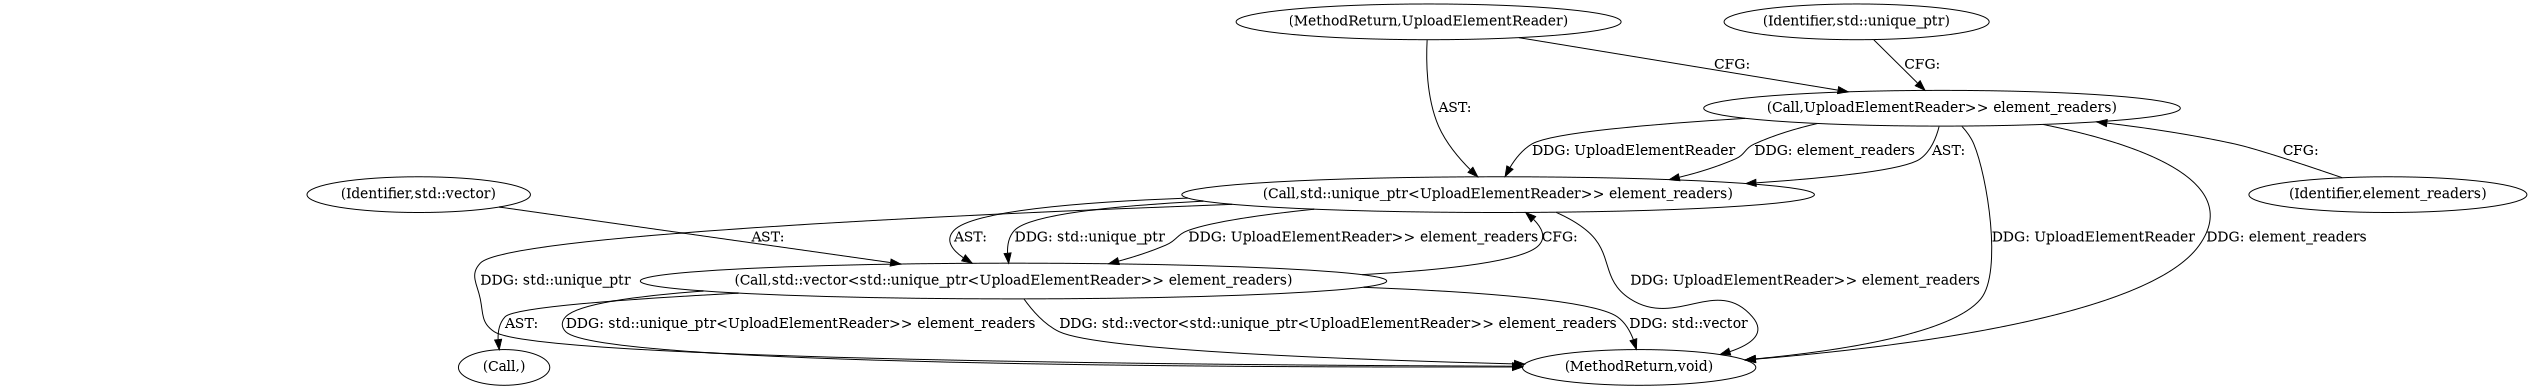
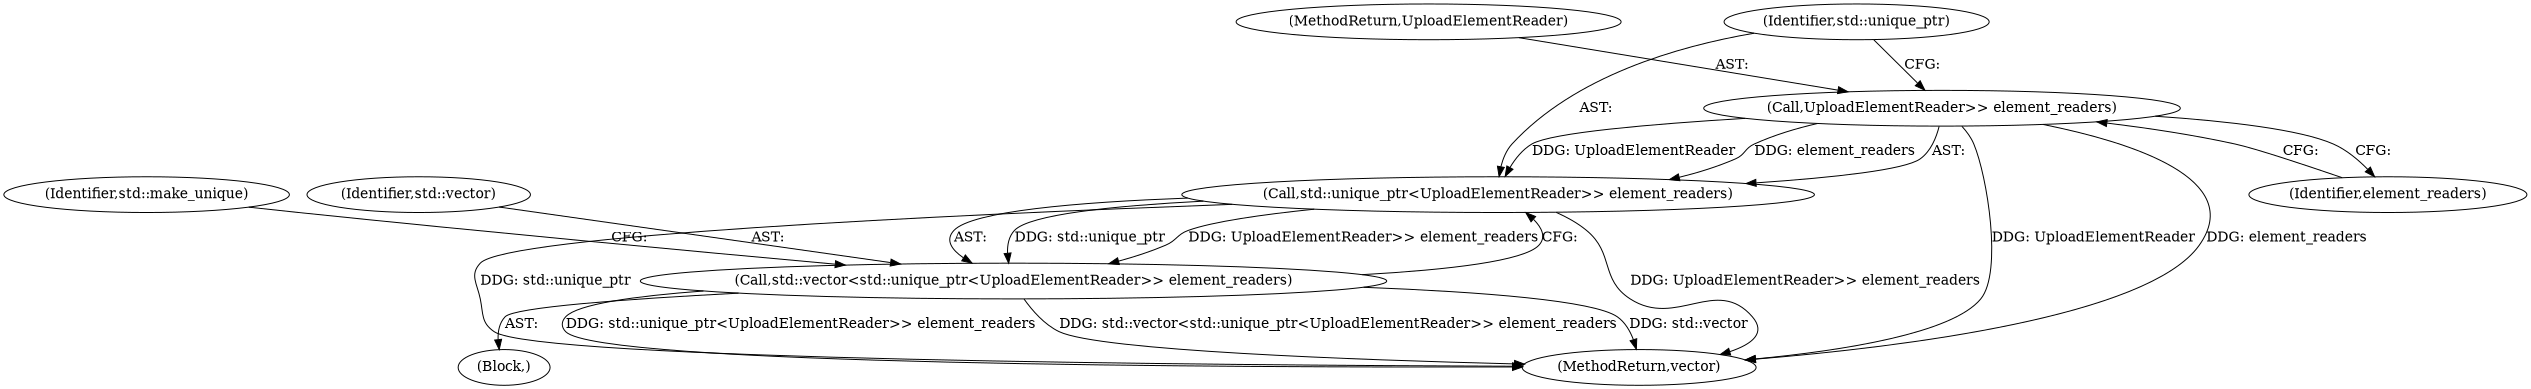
(1734, 65) -> (1734, 65)
(1433, 110) -> (1612, 75)
none -> (2267, 128)
none -> (147, 195)
(504, 367) -> (504, 367)
(1639, 367) -> (1639, 367)
